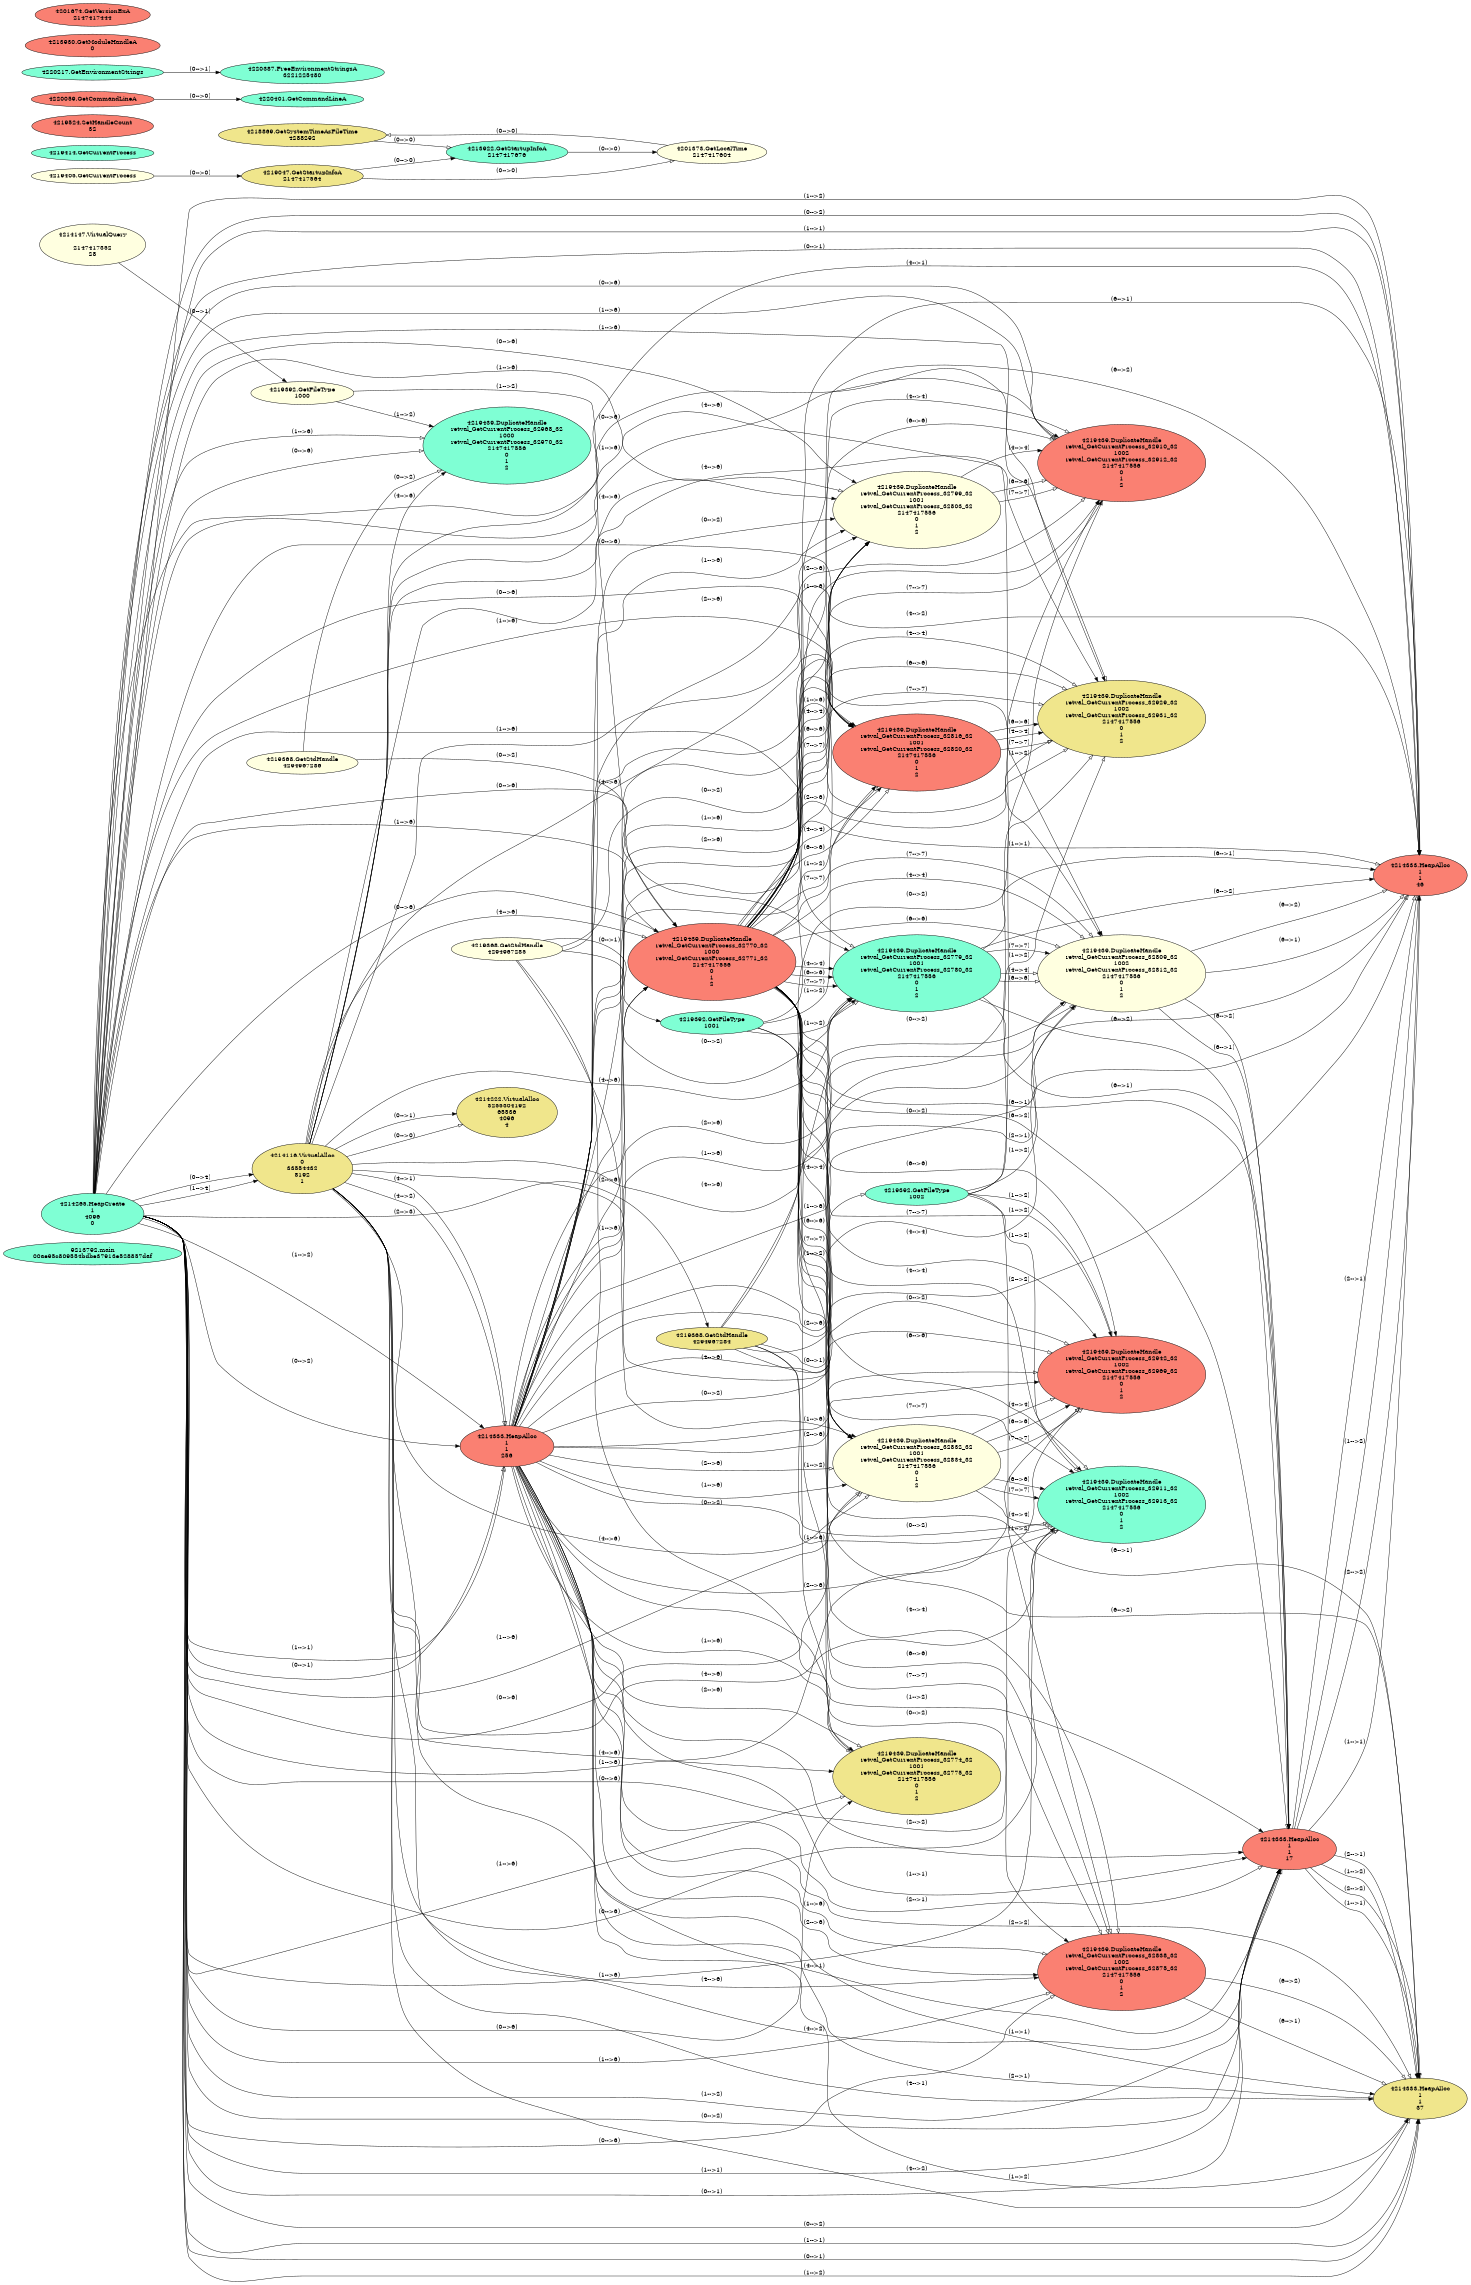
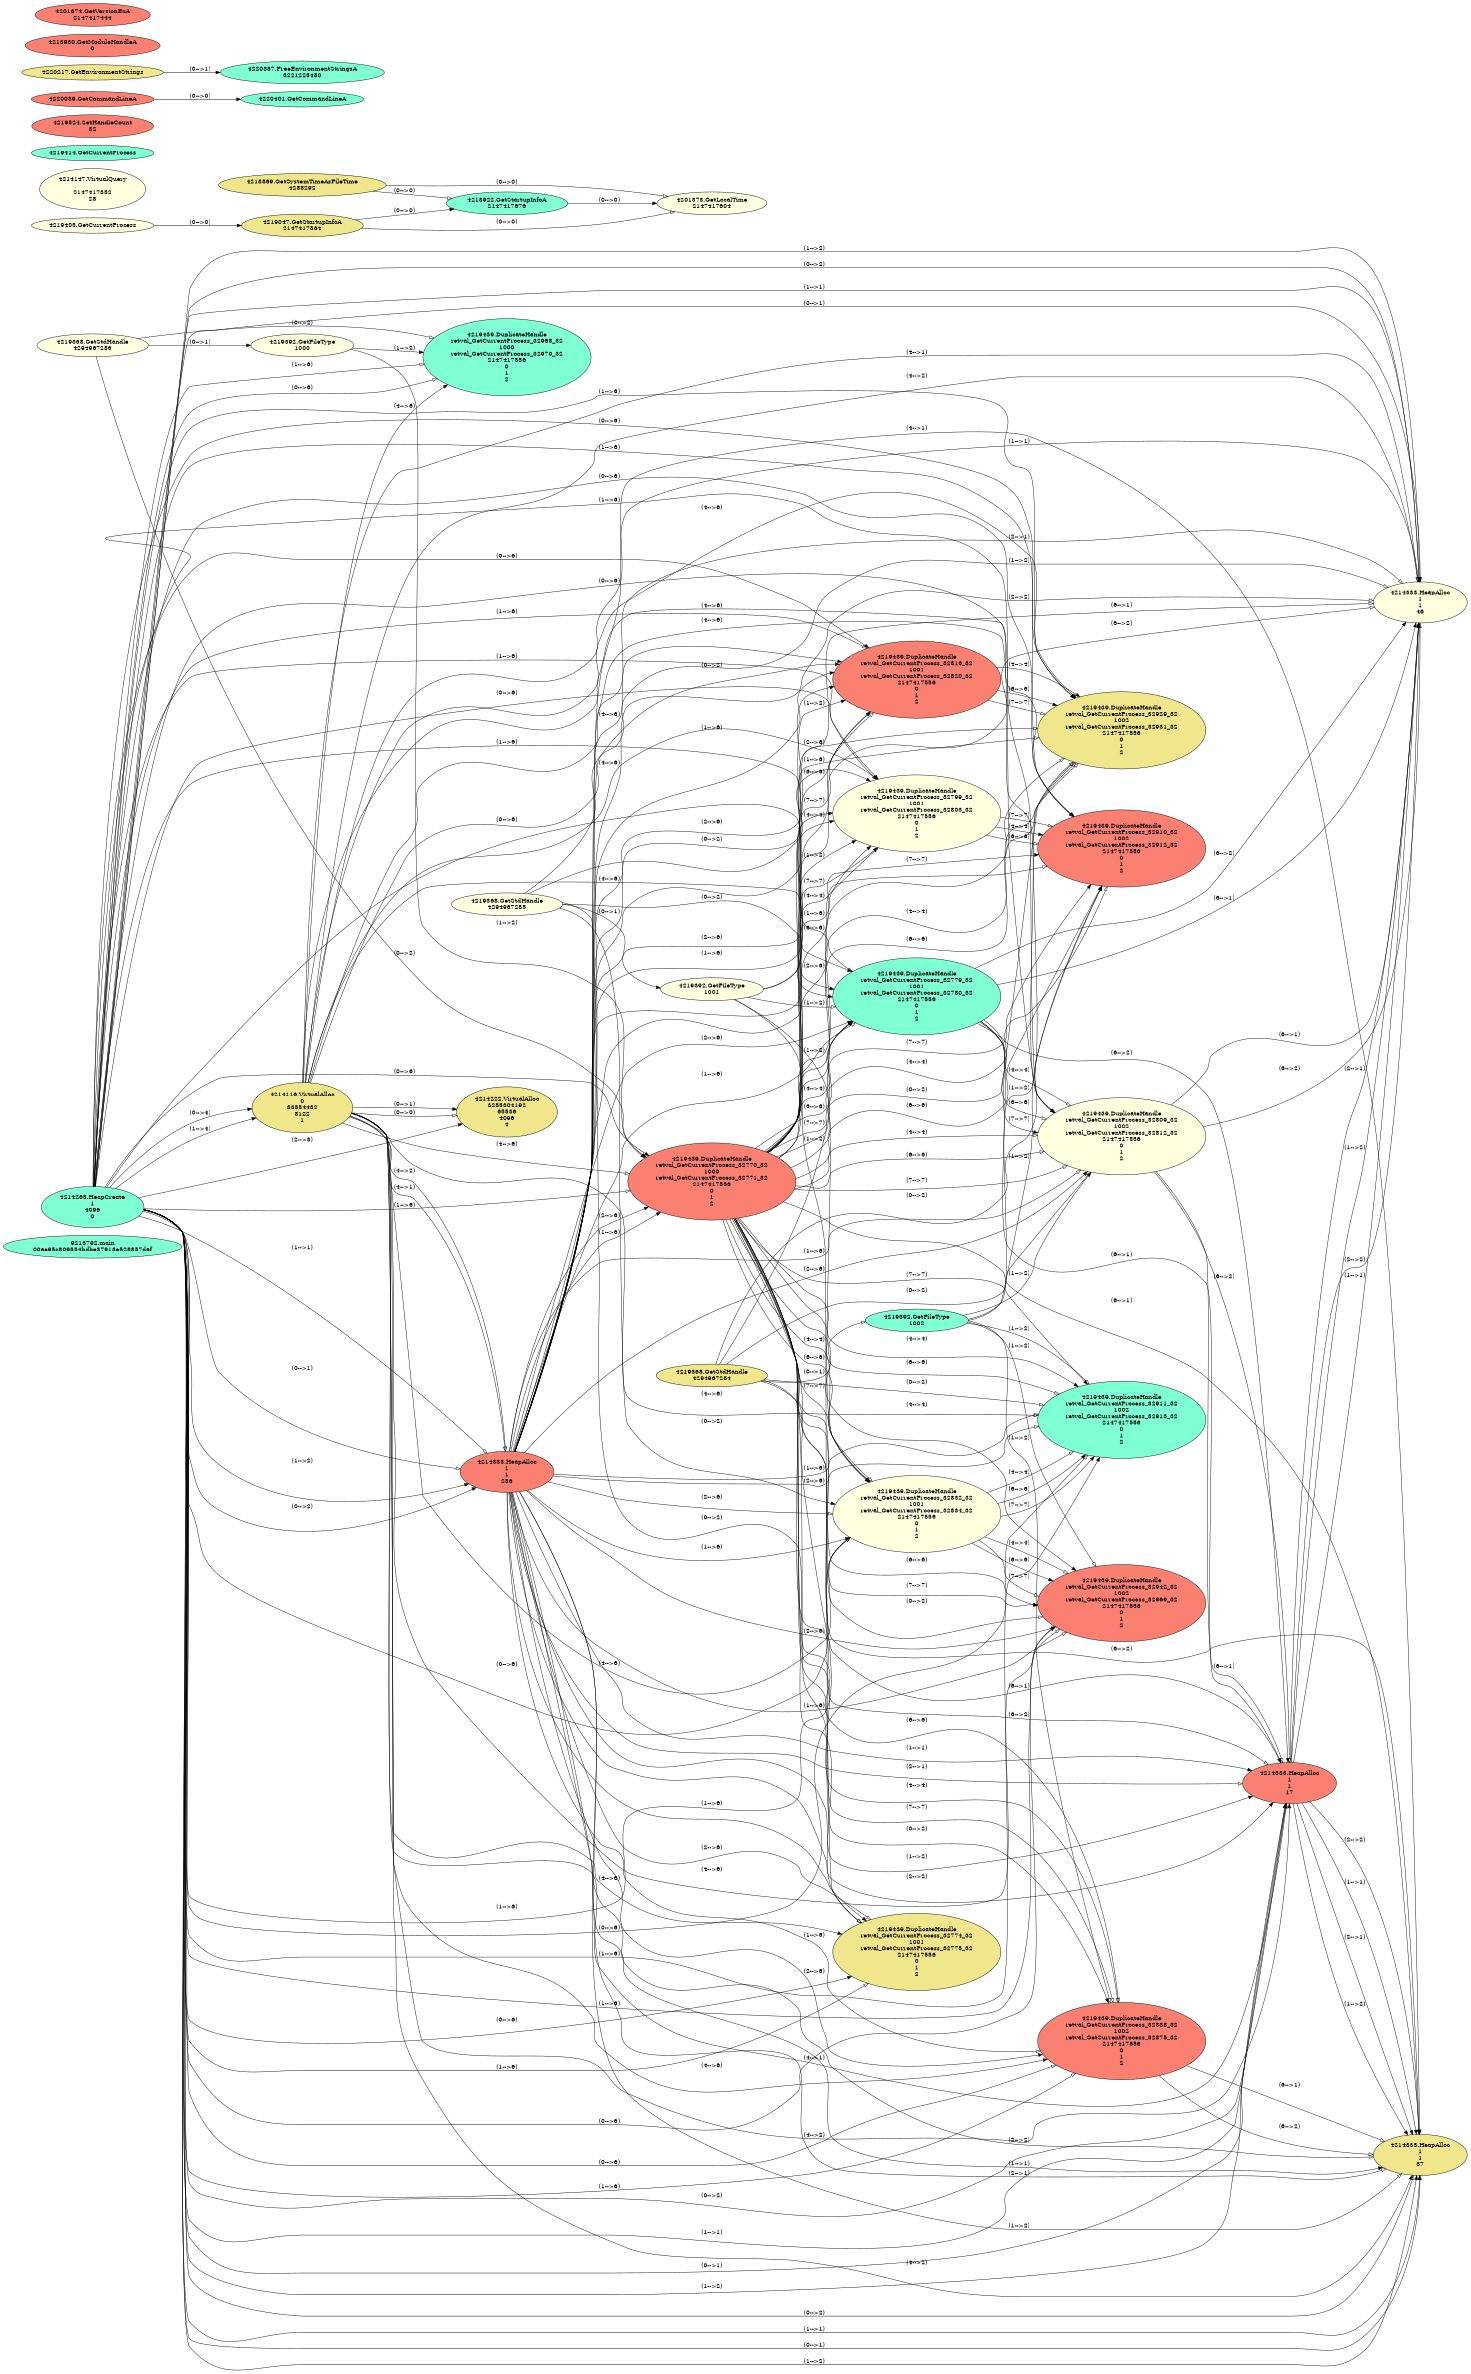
(93, 72) -> (93, 72)
(529, 134) -> (525, 185)
(197, 318) -> (197, 345)
(1420, 875) -> (1420, 602)
(712, 1023) -> (712, 989)
(302, 1169) -> (302, 1108)
(463, 1208) -> (299, 1163)
